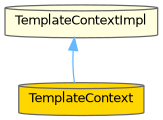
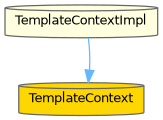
(73, 67) -> (90, 54)
